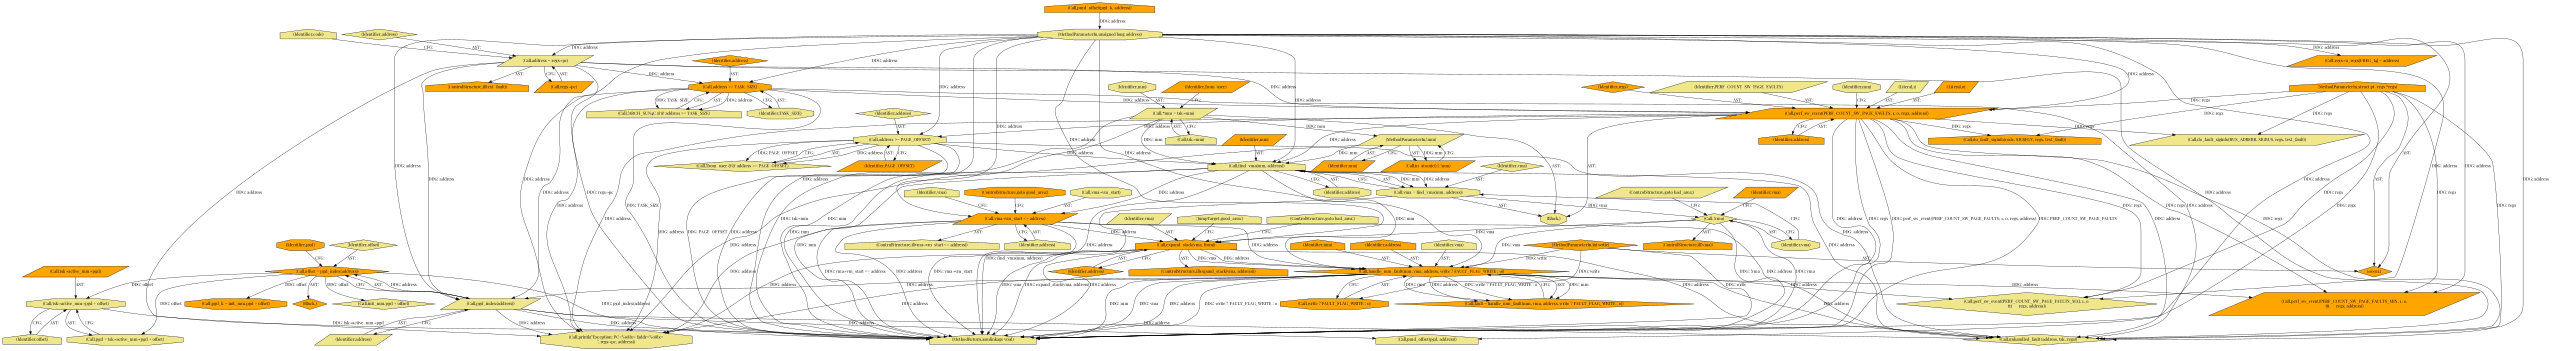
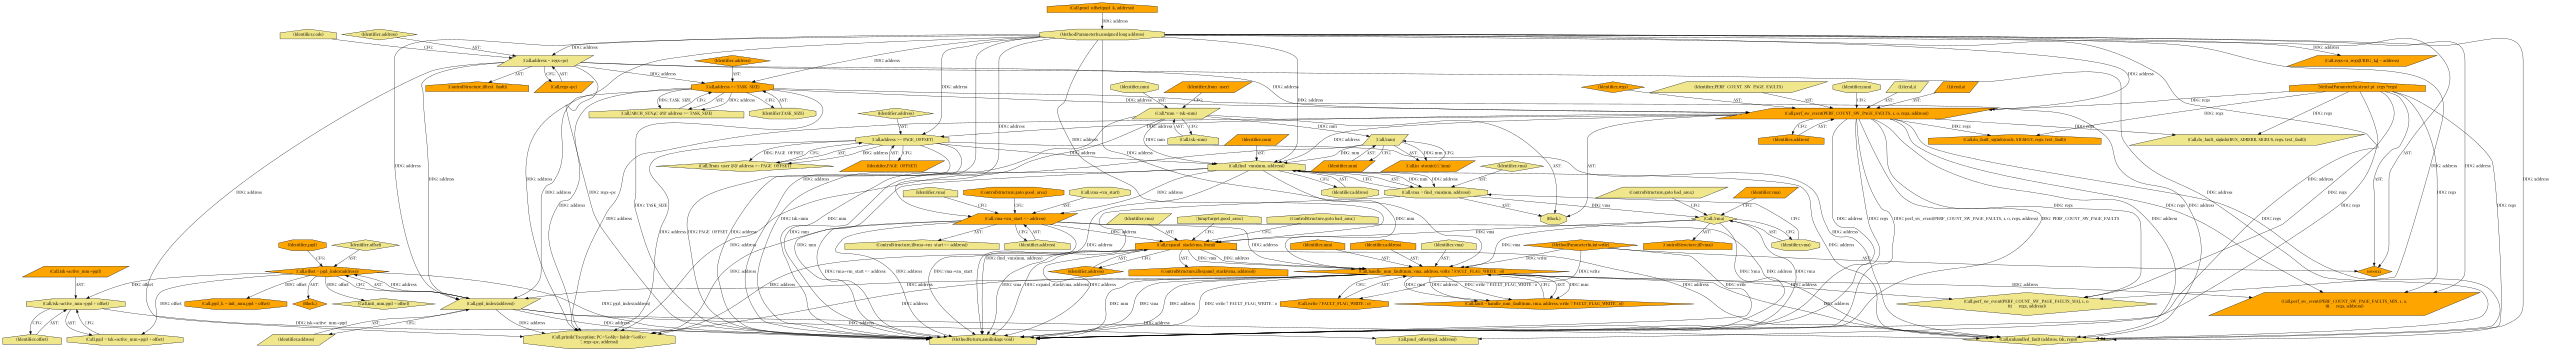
(1411, 140) -> (1385, 140)
